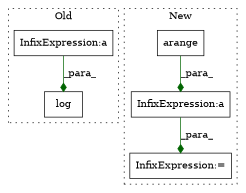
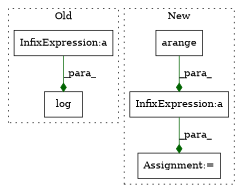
(181, 166) -> (179, 166)
